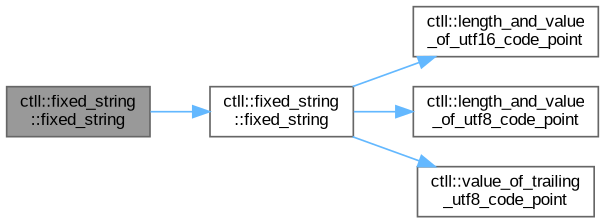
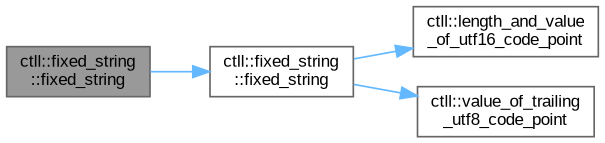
(506, 112) -> none
